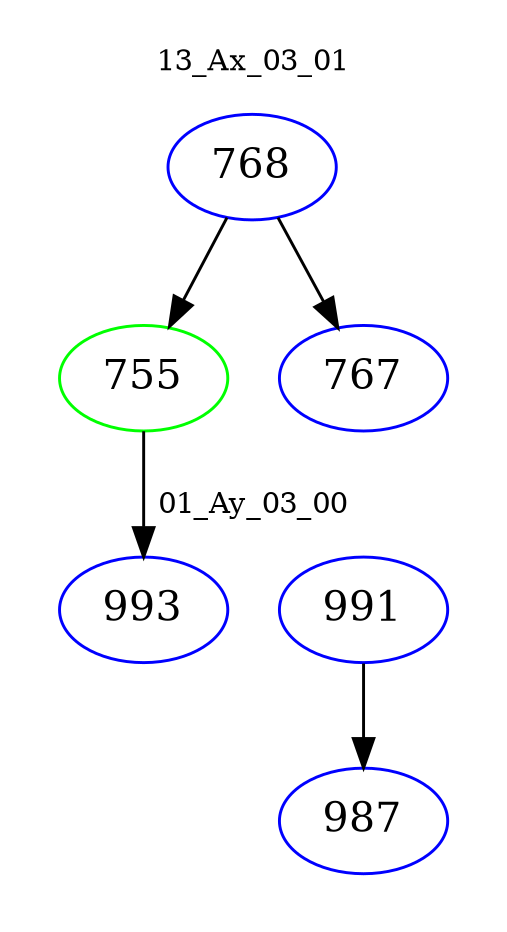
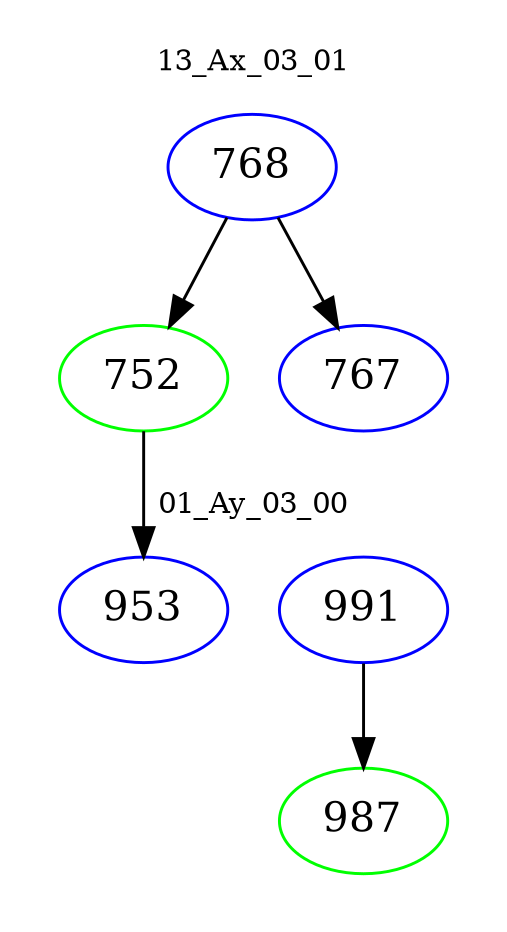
(144, 378) -> (144, 378)
(144, 610) -> (144, 610)
(364, 821) -> (364, 821)
